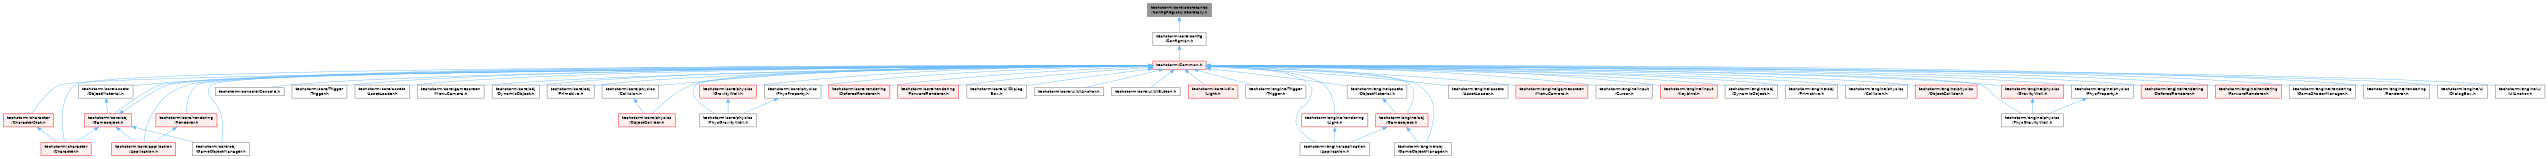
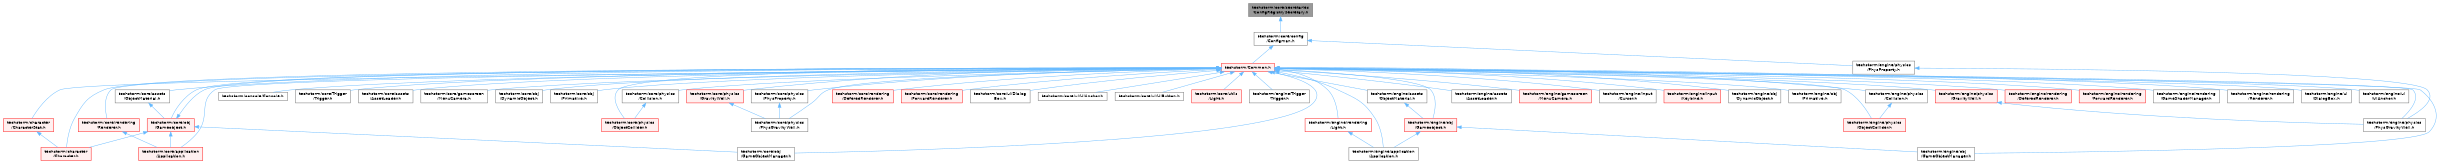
(1641, 69) -> (1582, 53)
none -> (1884, 113)
